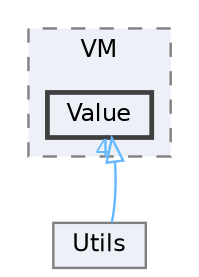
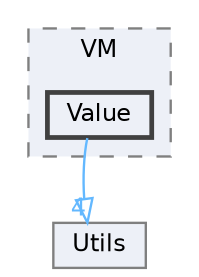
(115, 192) -> (84, 171)
